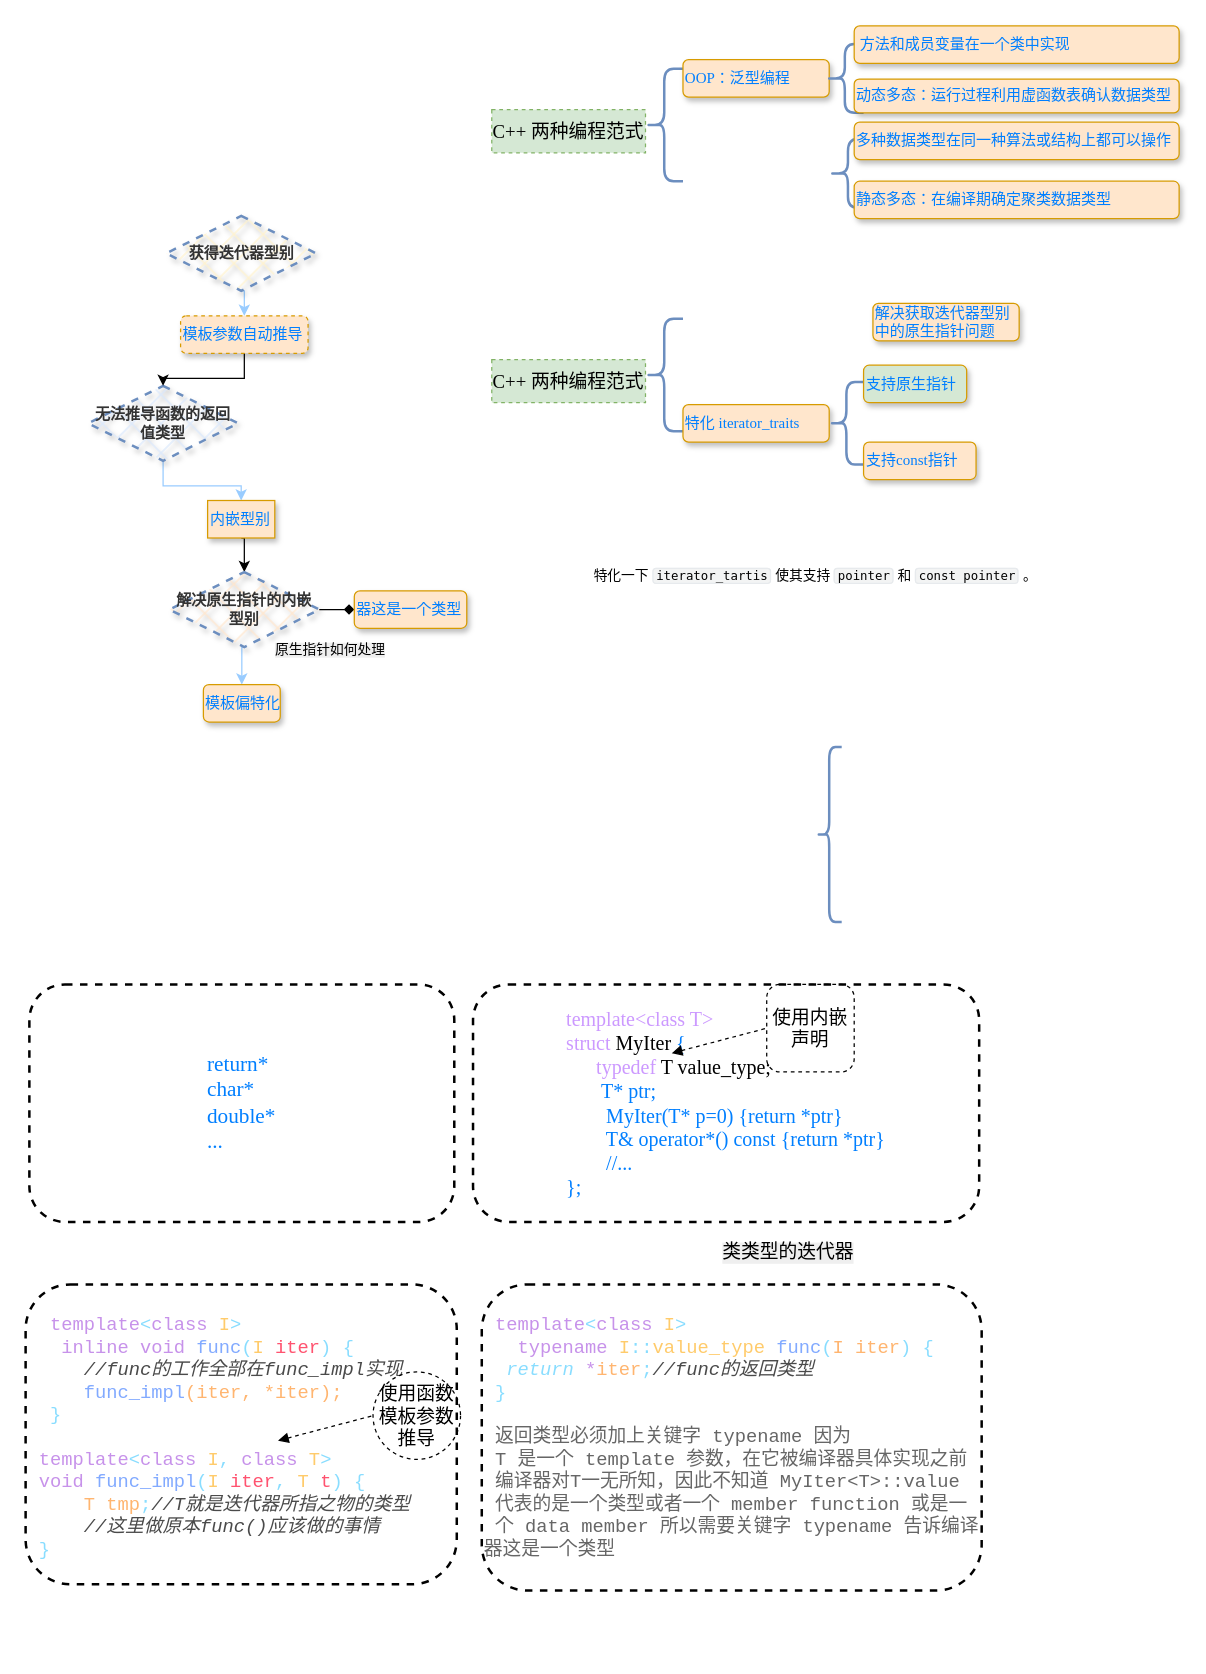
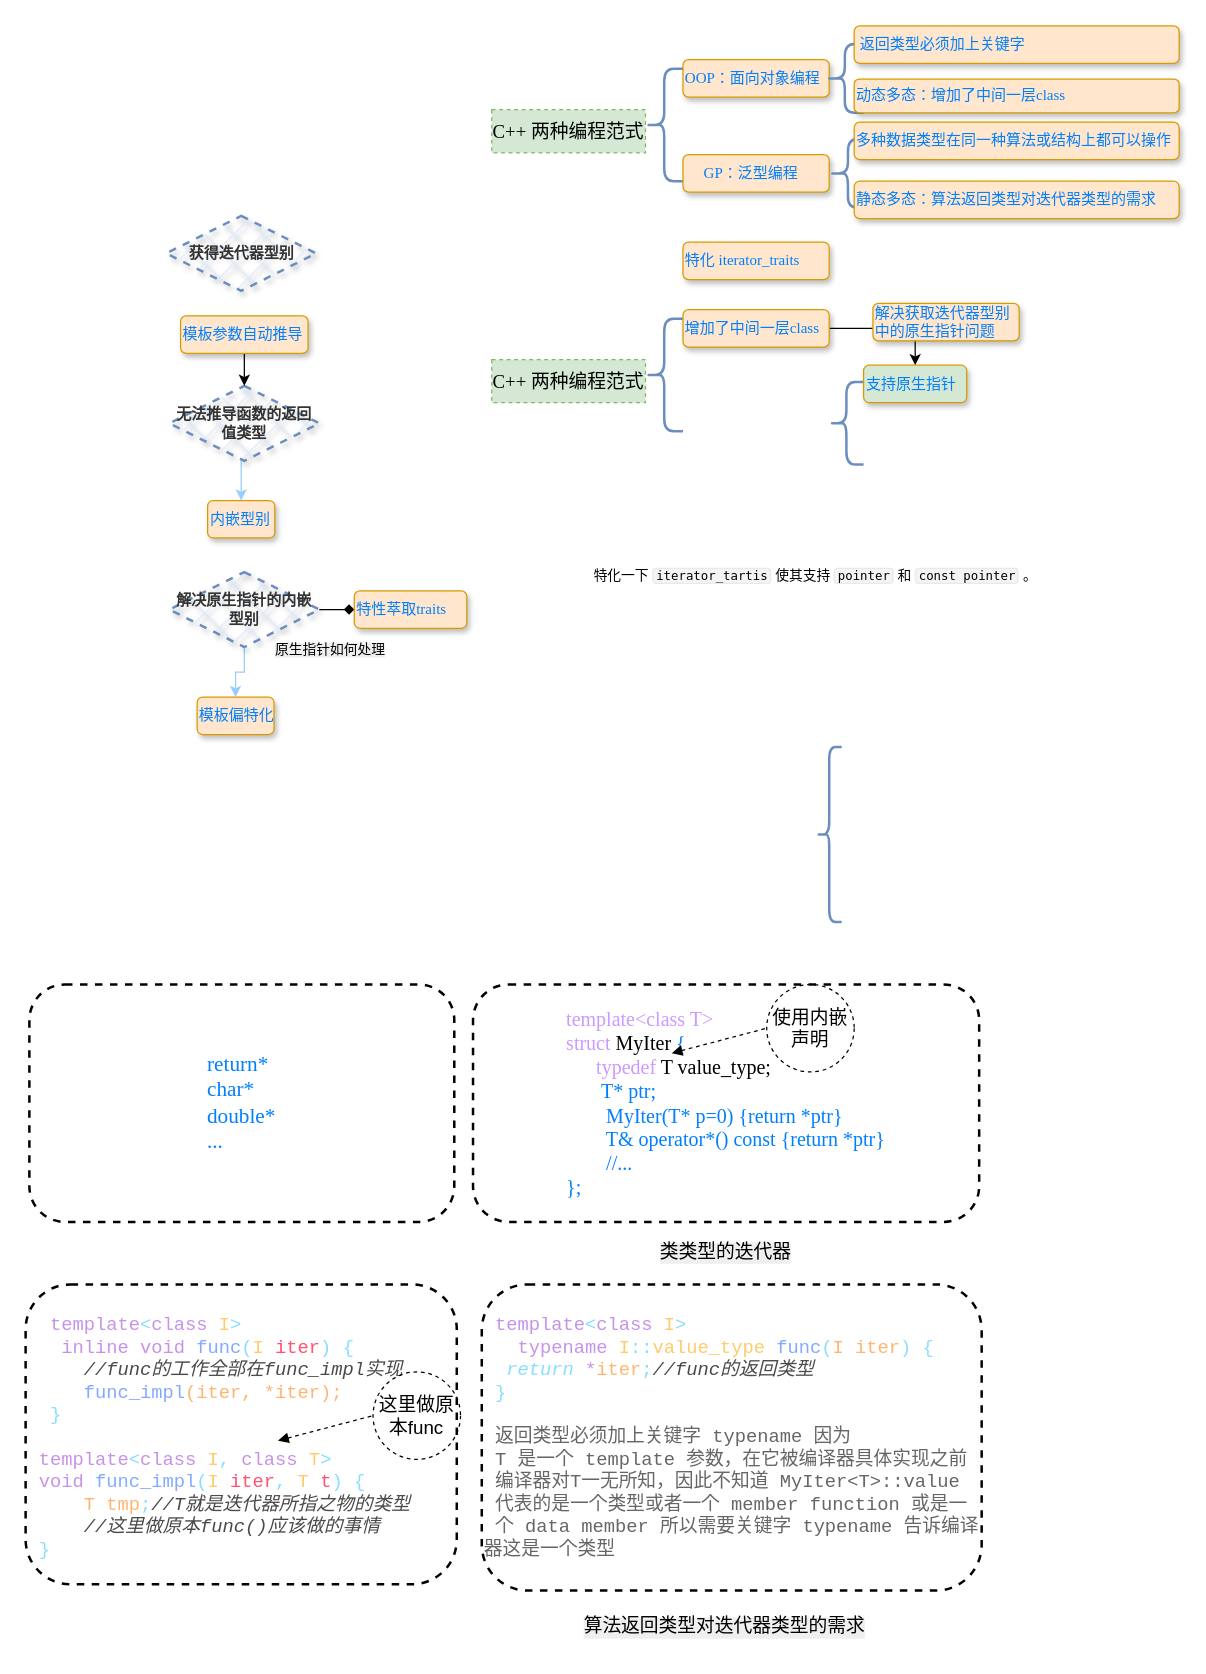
(962, 44) -> (939, 44)
(736, 78) -> (751, 78)
(1014, 96) -> (966, 96)
none -> (756, 173)
(984, 199) -> (1007, 199)
(241, 253) -> (241, 253)
(244, 298) -> none
none -> (756, 328)
none -> (851, 328)
(244, 334) -> (244, 334)
(163, 423) -> (244, 423)
(756, 423) -> (756, 261)
(920, 461) -> none
(241, 519) -> (241, 519)
(244, 550) -> none
(244, 609) -> (244, 609)
(409, 609) -> (410, 609)
(242, 703) -> (236, 716)
(811, 1028) -> (811, 1028)
(794, 1253) -> (731, 1253)
(417, 1416) -> (417, 1416)
none -> (732, 1628)
